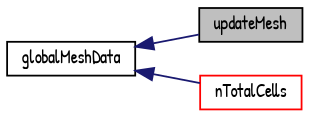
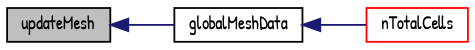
(176, 39) -> (151, 25)
